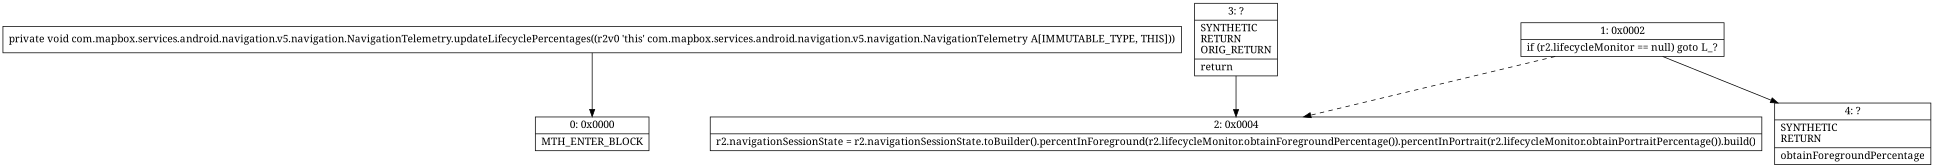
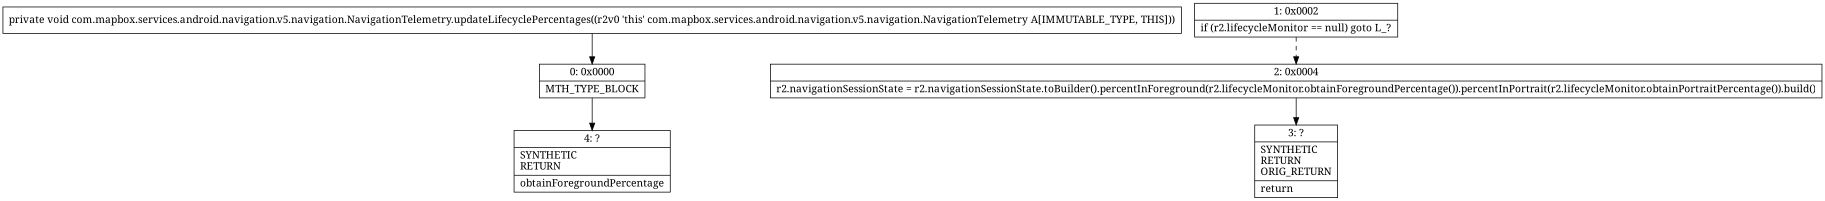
(1717, 78) -> (592, 110)
(1236, 93) -> (1296, 108)
(592, 142) -> (592, 89)
